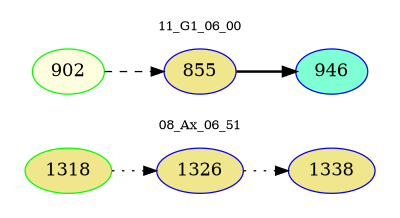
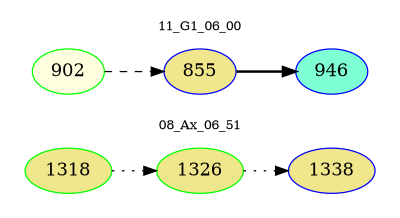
(200, 171) -> (200, 171)
